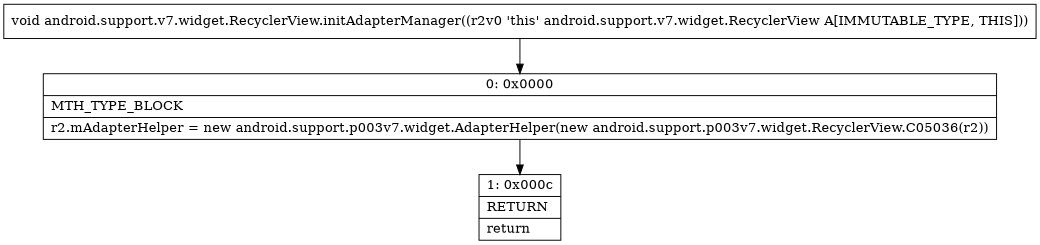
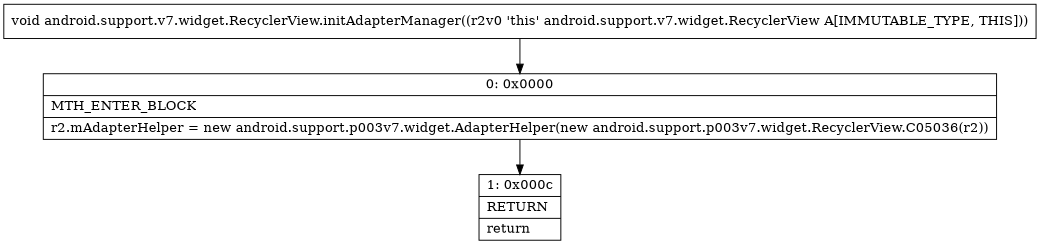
(117, 106) -> (124, 106)
